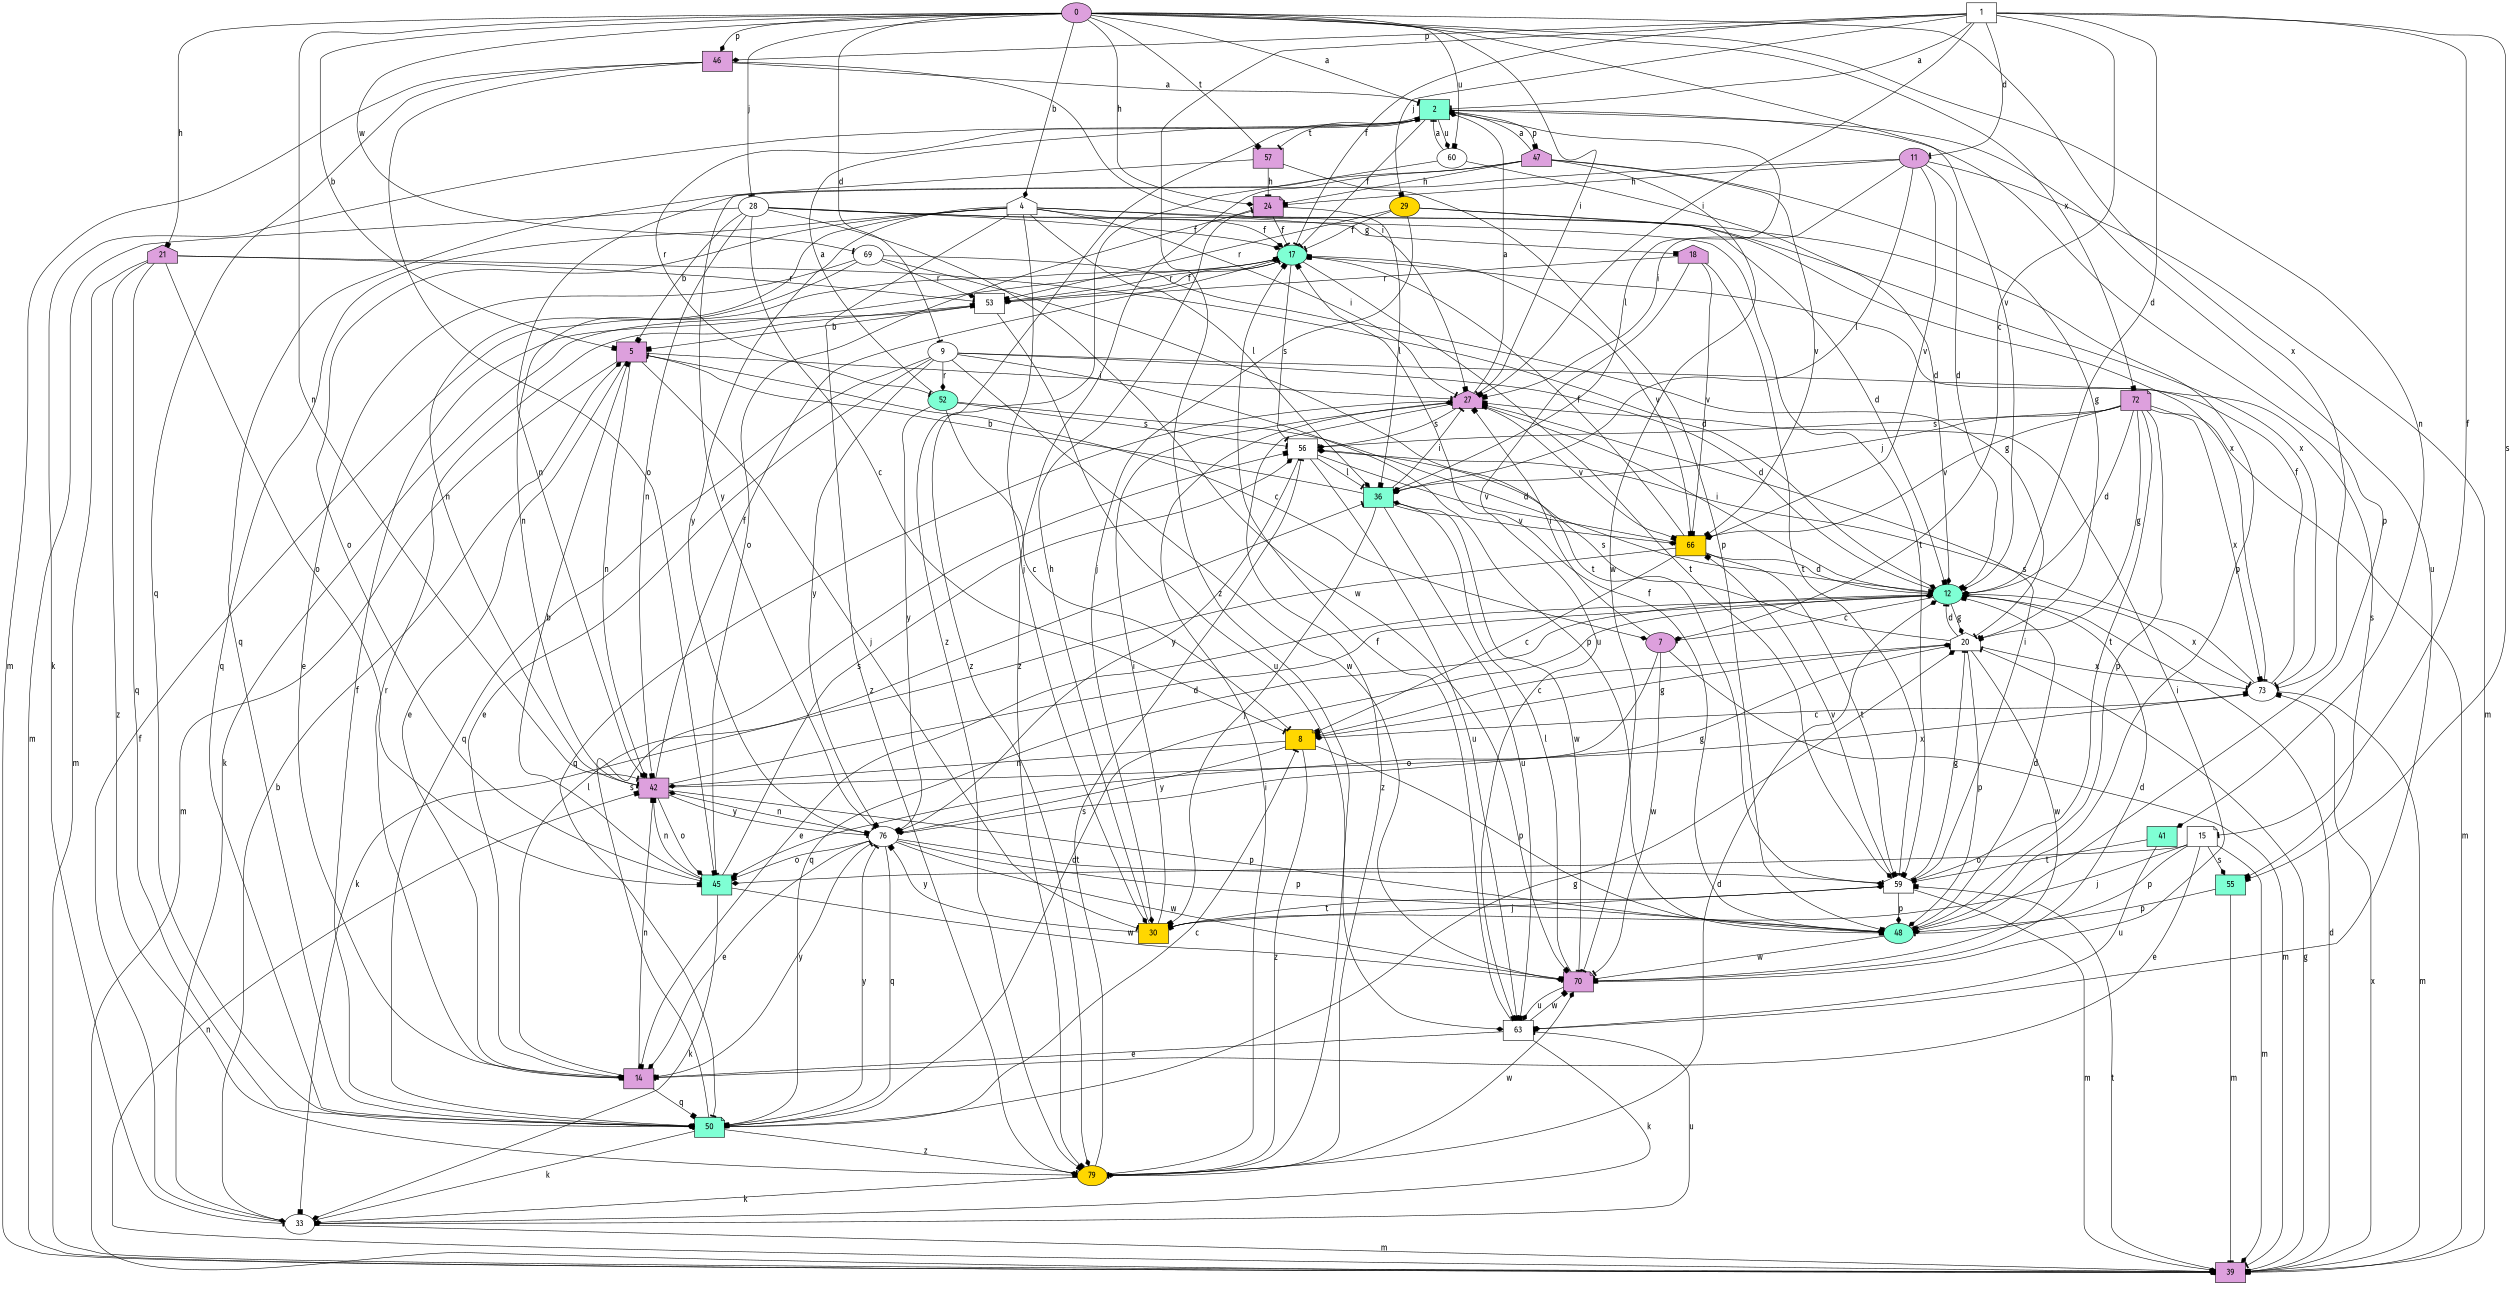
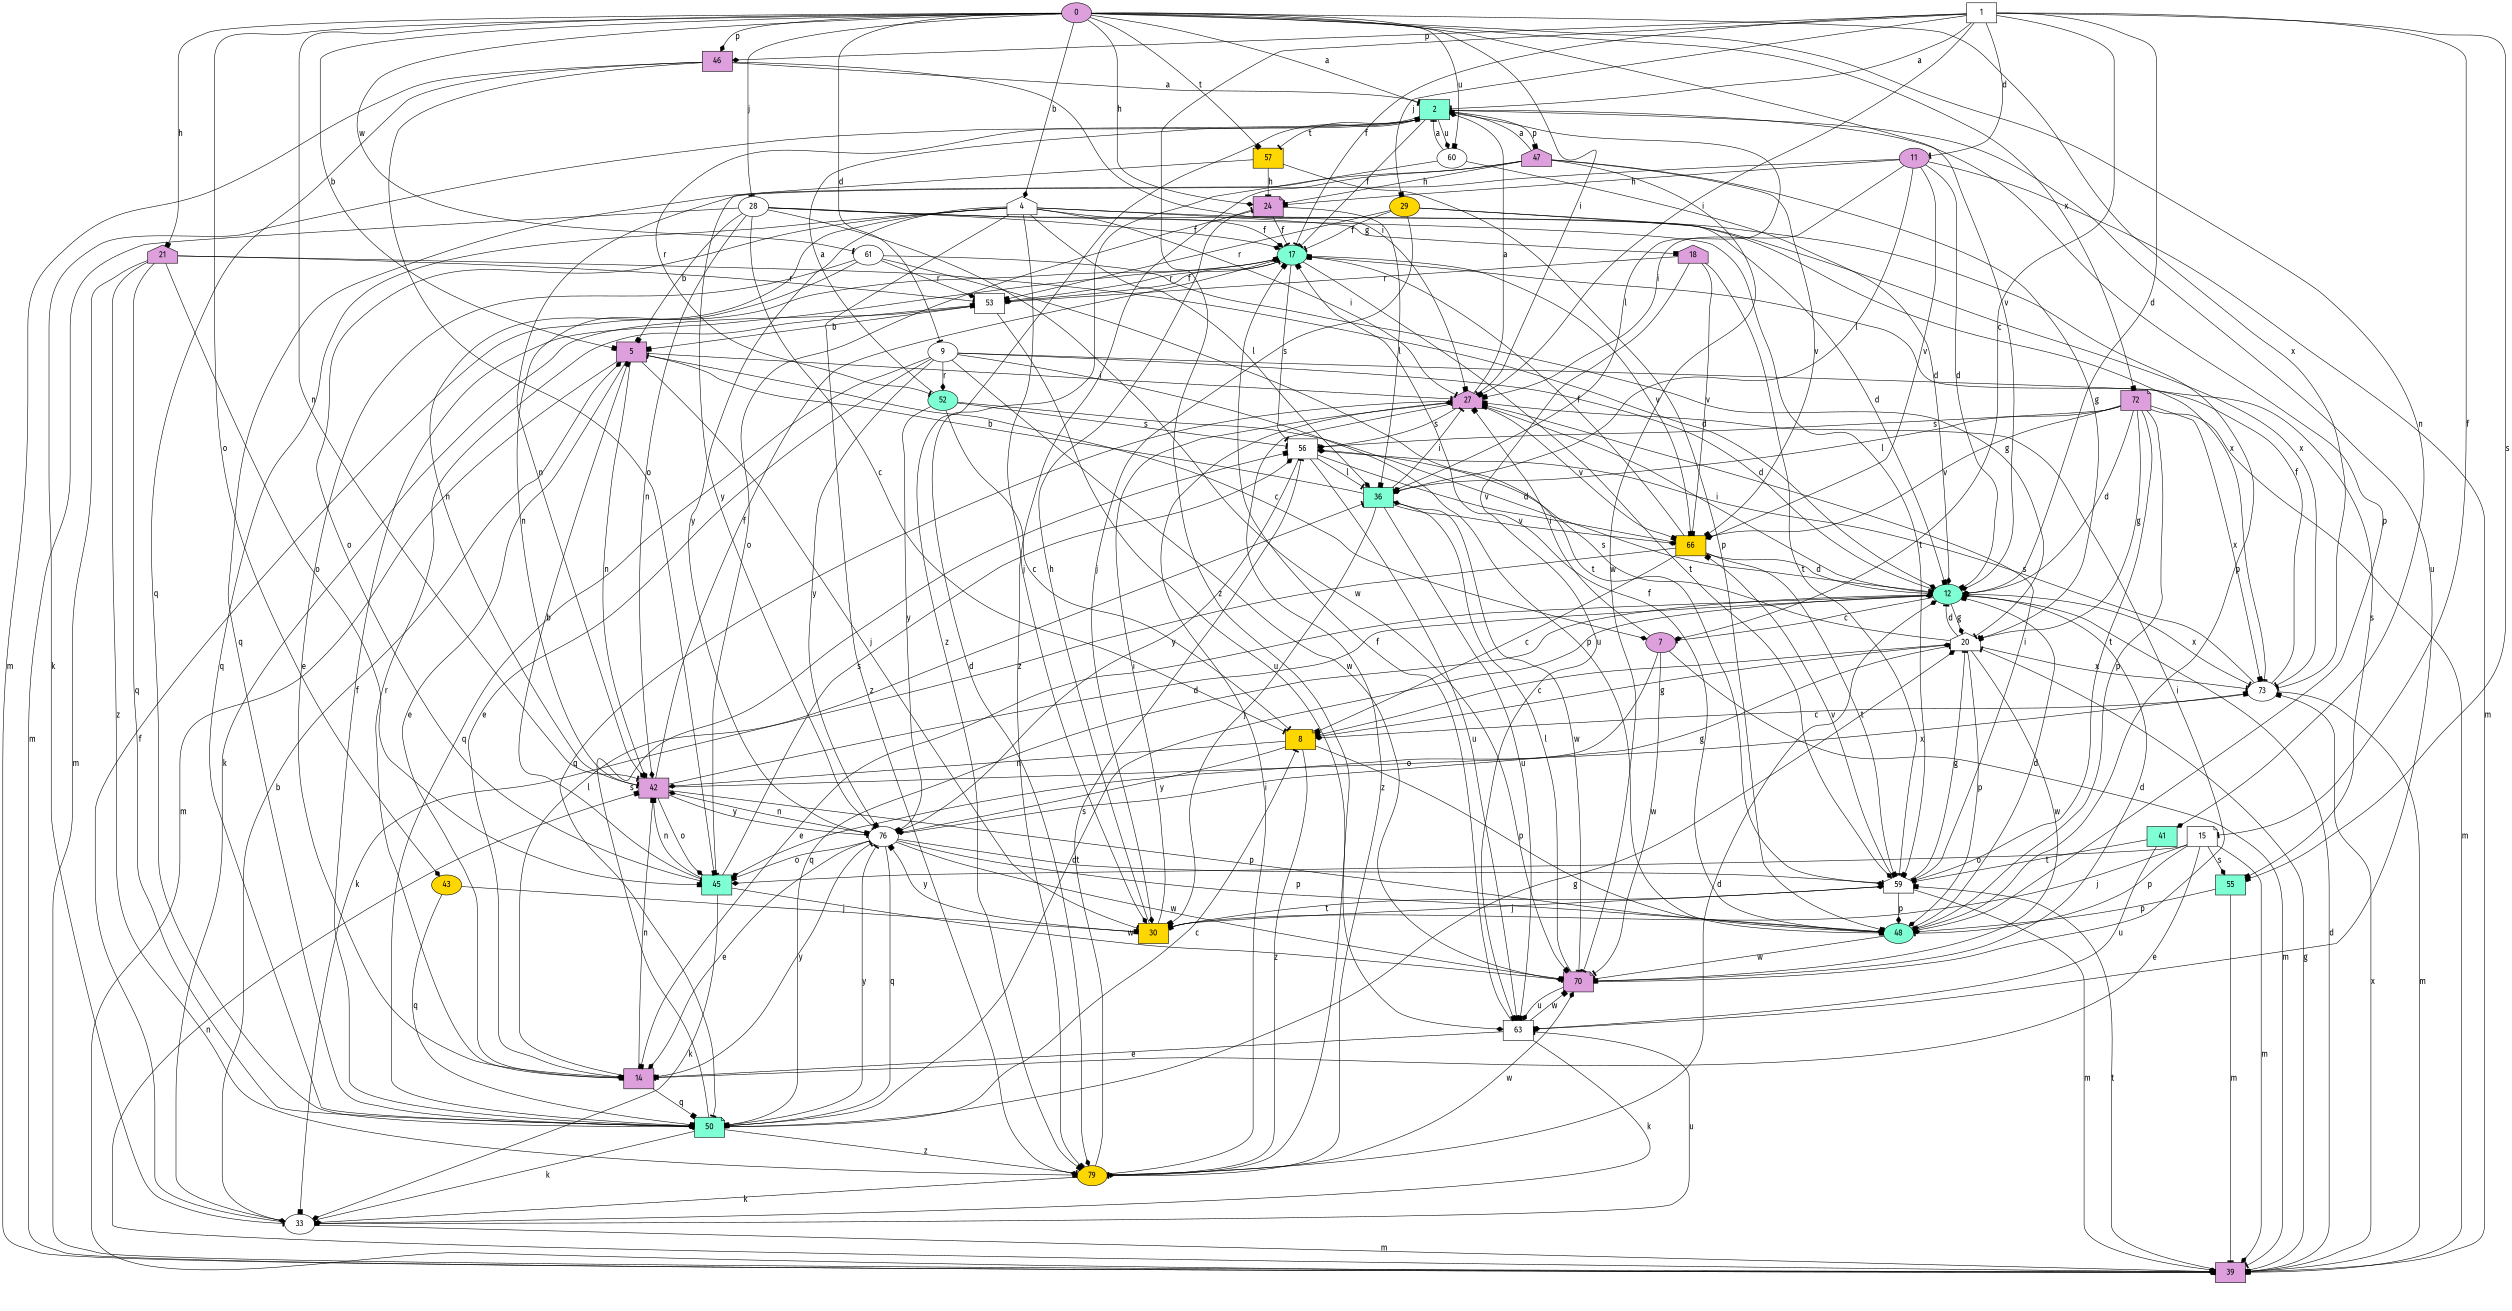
(1268, 158) -> (1268, 158)
(868, 255) -> (868, 255)
(1882, 449) -> (1882, 449)
(647, 468) -> (647, 468)
(972, 667) -> (972, 667)
none -> (447, 885)
